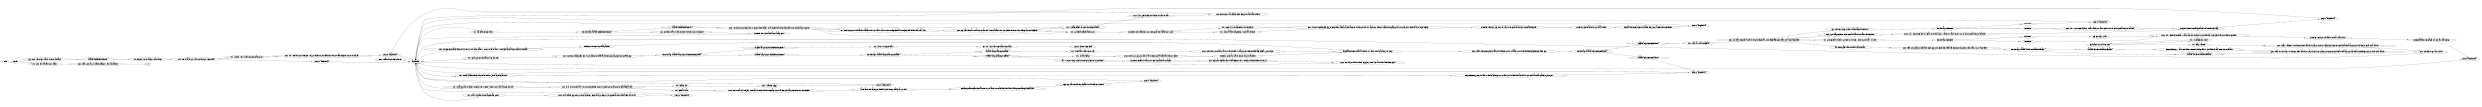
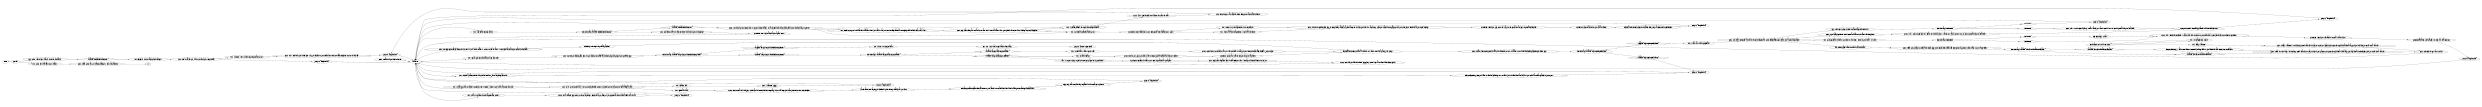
(2199, 29) -> (2199, 29)
(2432, 40) -> (2432, 40)
(148, 59) -> (148, 59)
(10, 62) -> (10, 61)
(415, 62) -> (415, 62)
